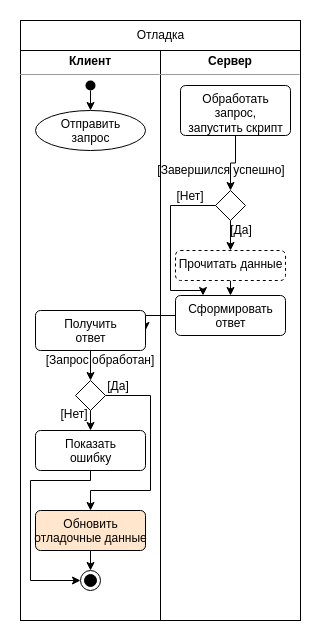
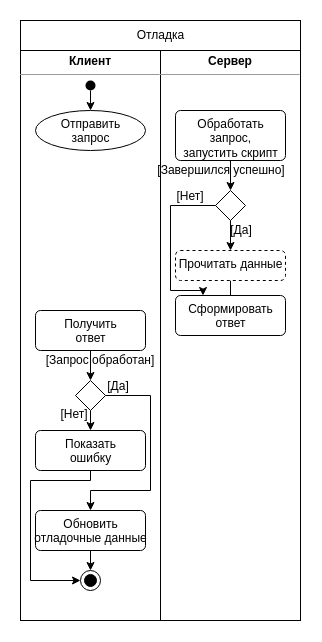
(236, 111) -> (231, 136)
(231, 287) -> (231, 290)
(157, 316) -> none
(91, 531) -> (91, 531)
